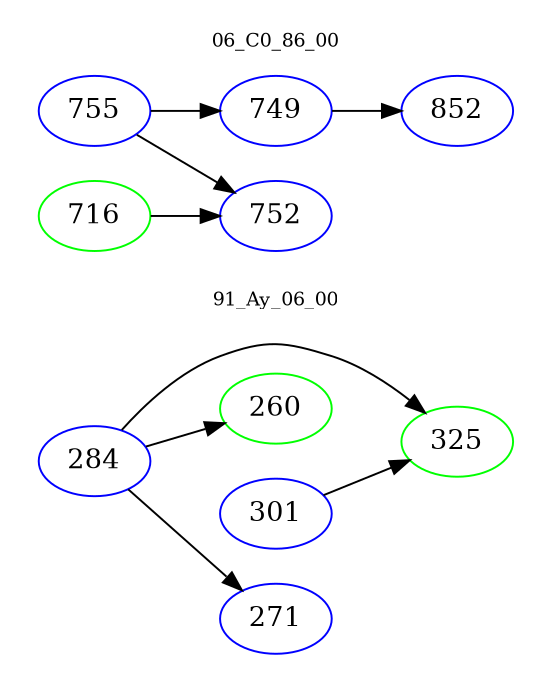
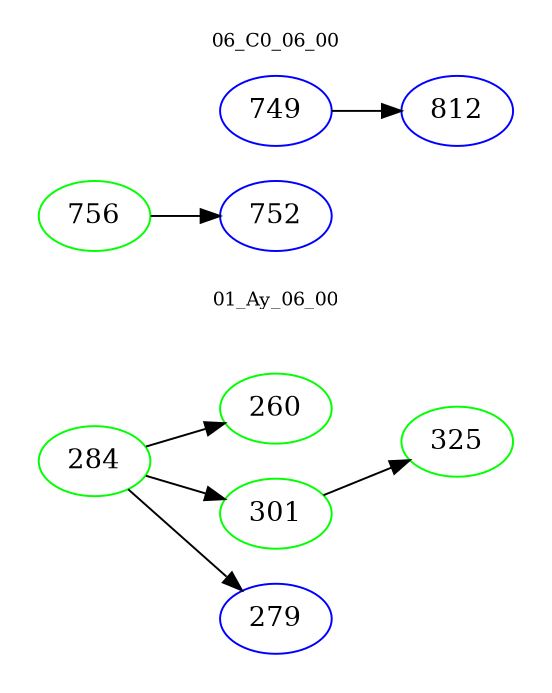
(276, 42) -> (276, 42)
(95, 111) -> none
(457, 111) -> (457, 111)
(95, 216) -> (95, 216)
(276, 301) -> (276, 301)
(259, 345) -> (176, 485)
(95, 461) -> (95, 461)
(276, 514) -> (276, 514)
(276, 619) -> (276, 619)
